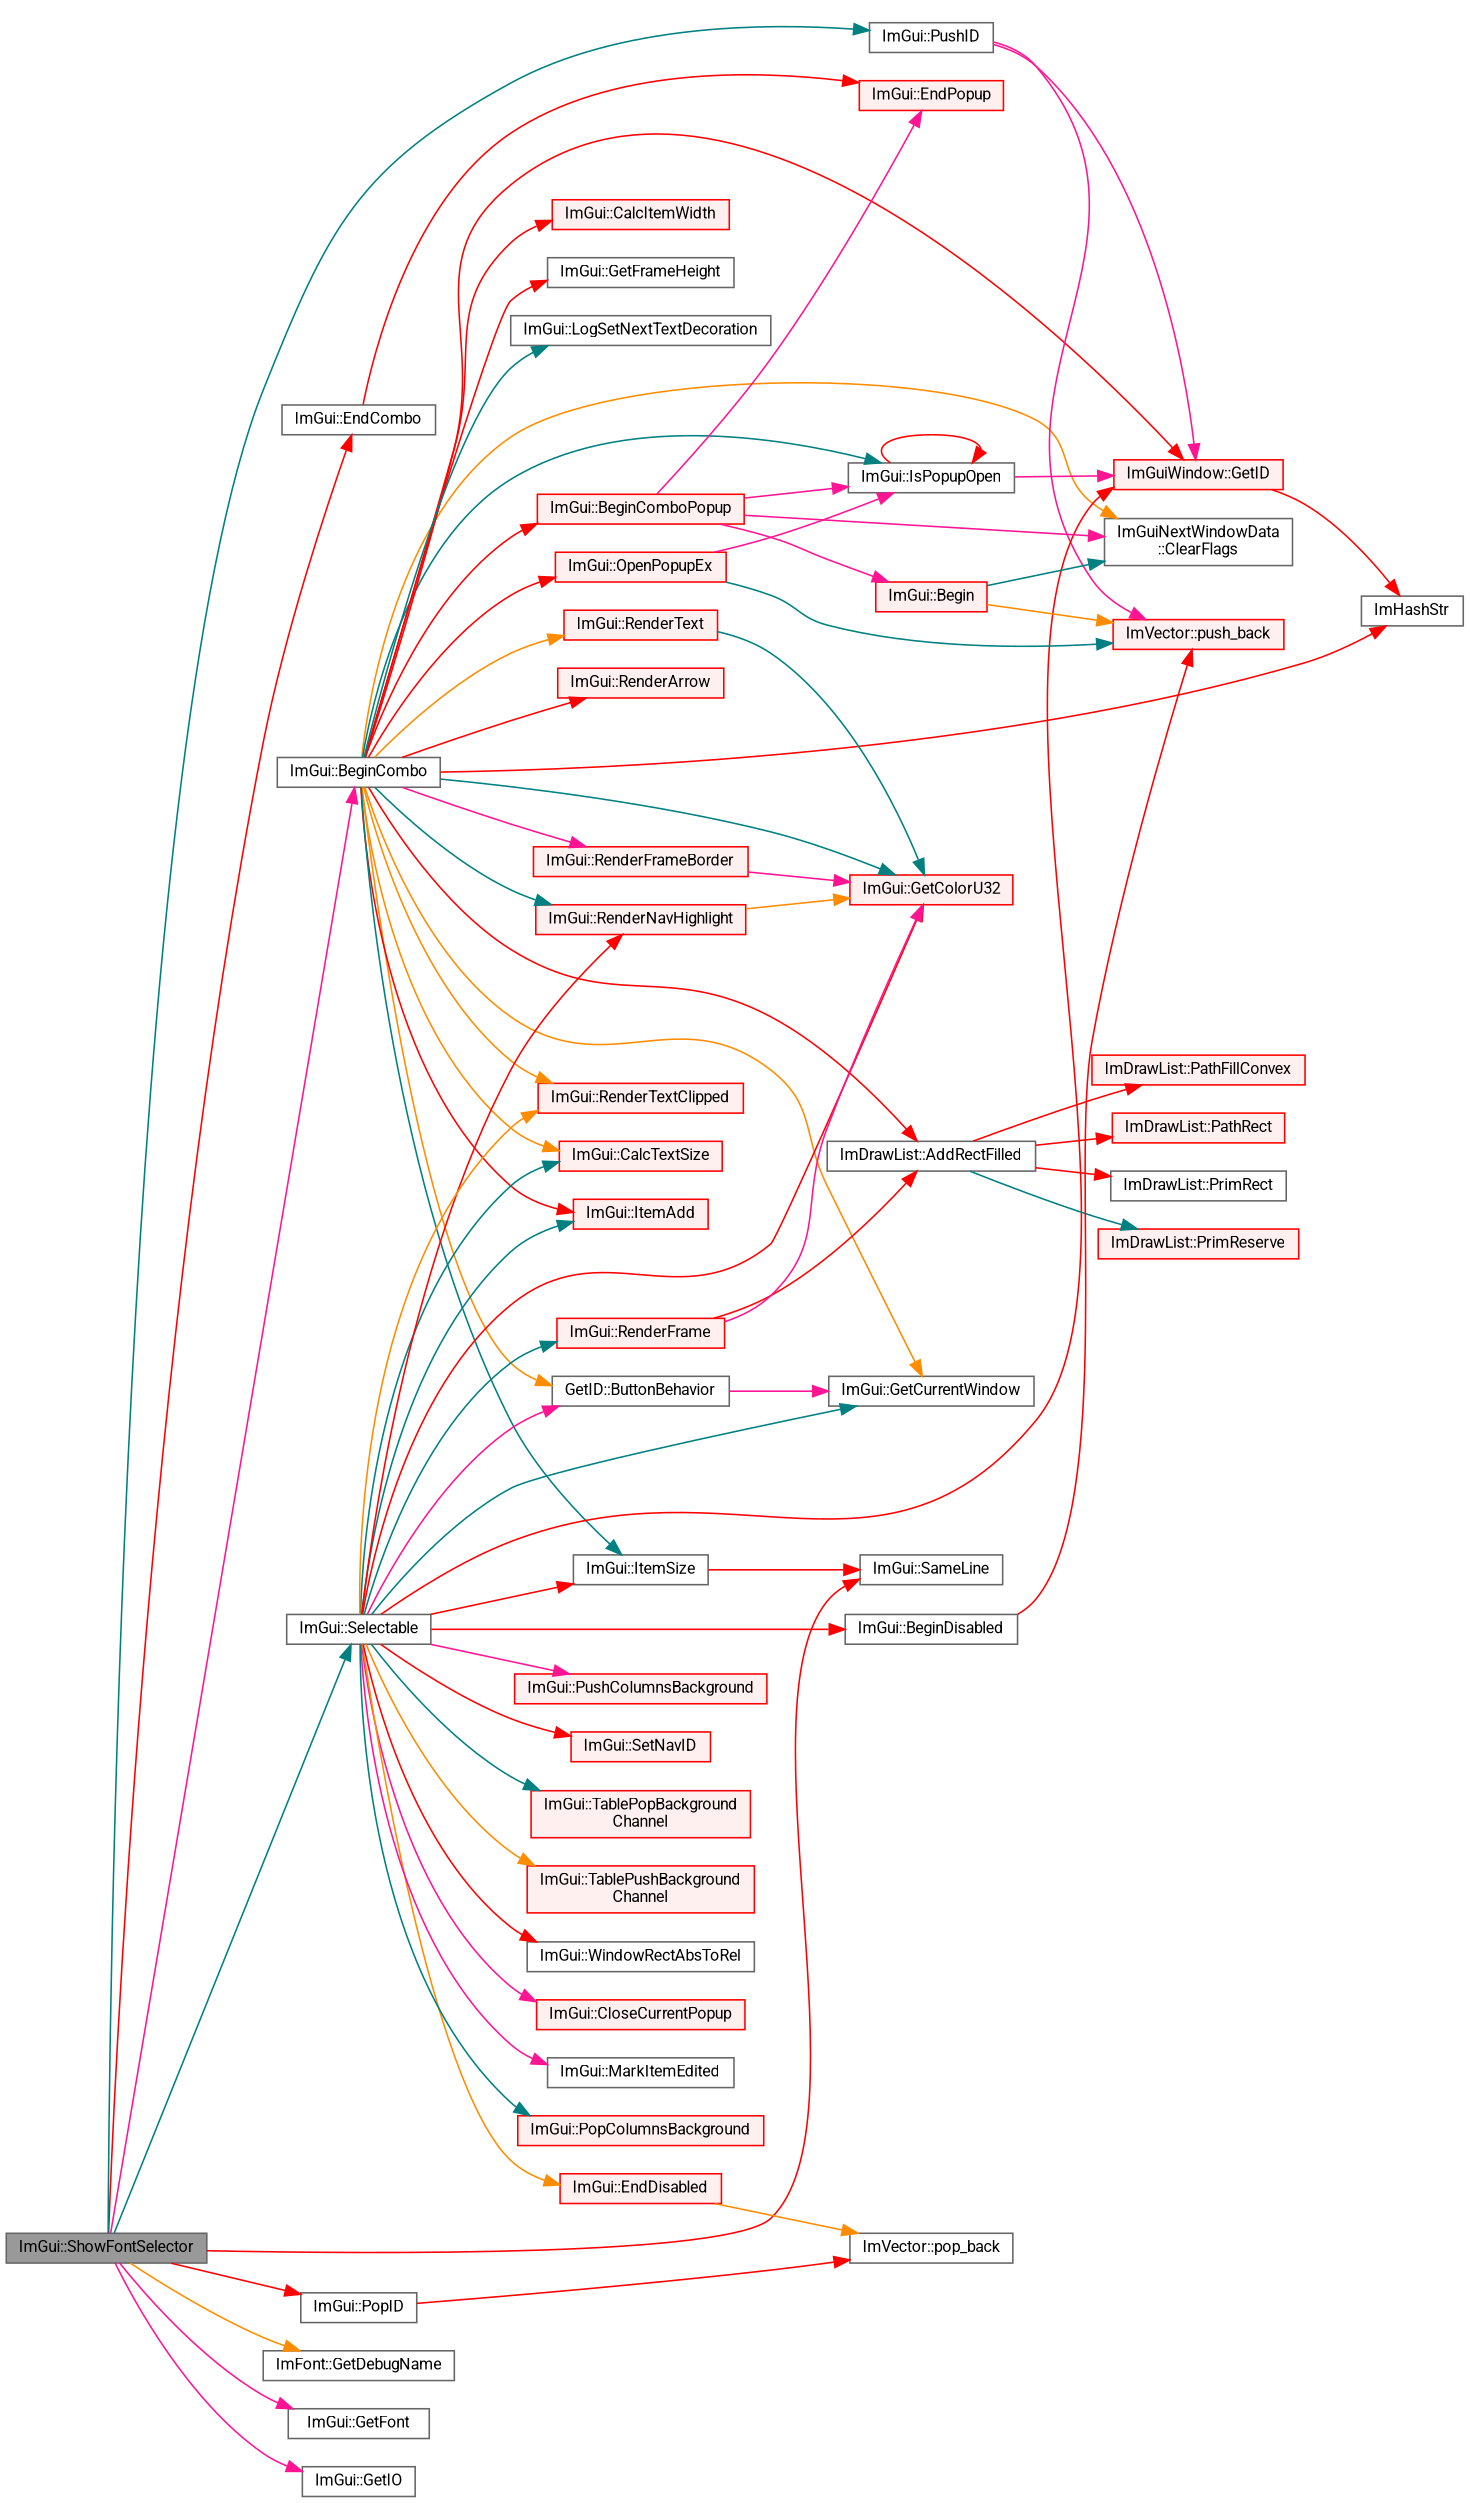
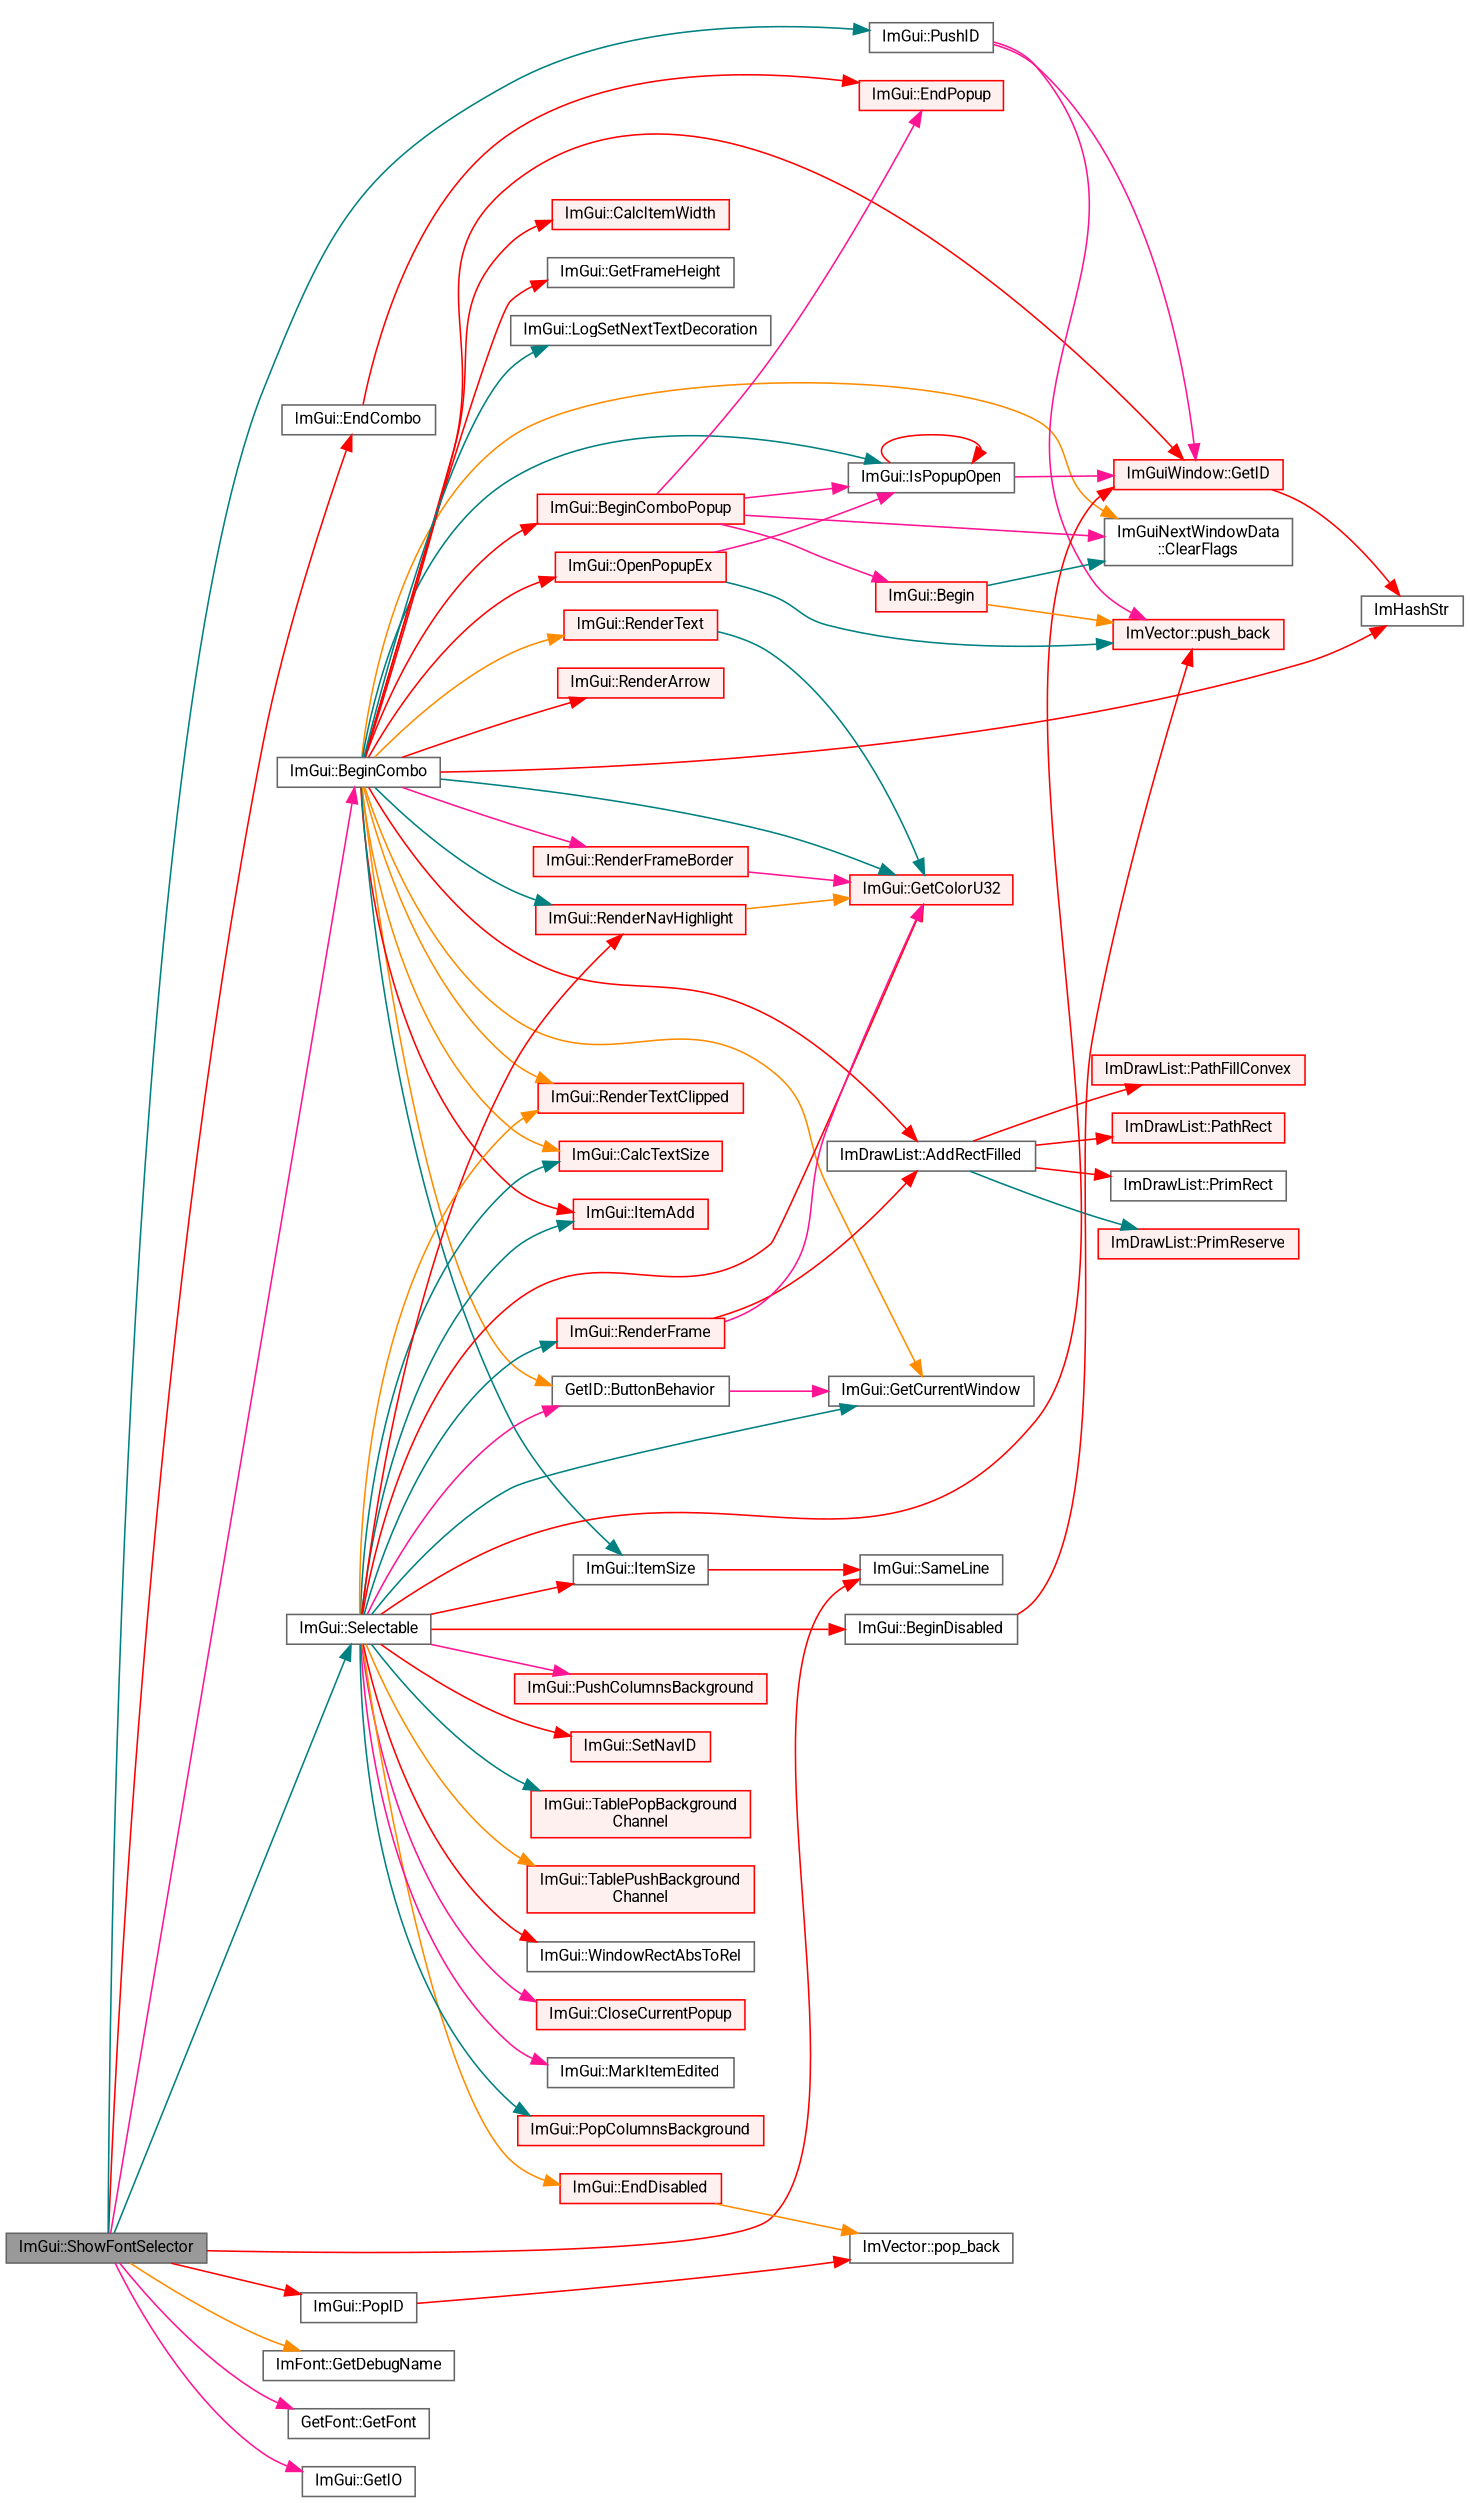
(359, 2424) -> (359, 2424)
